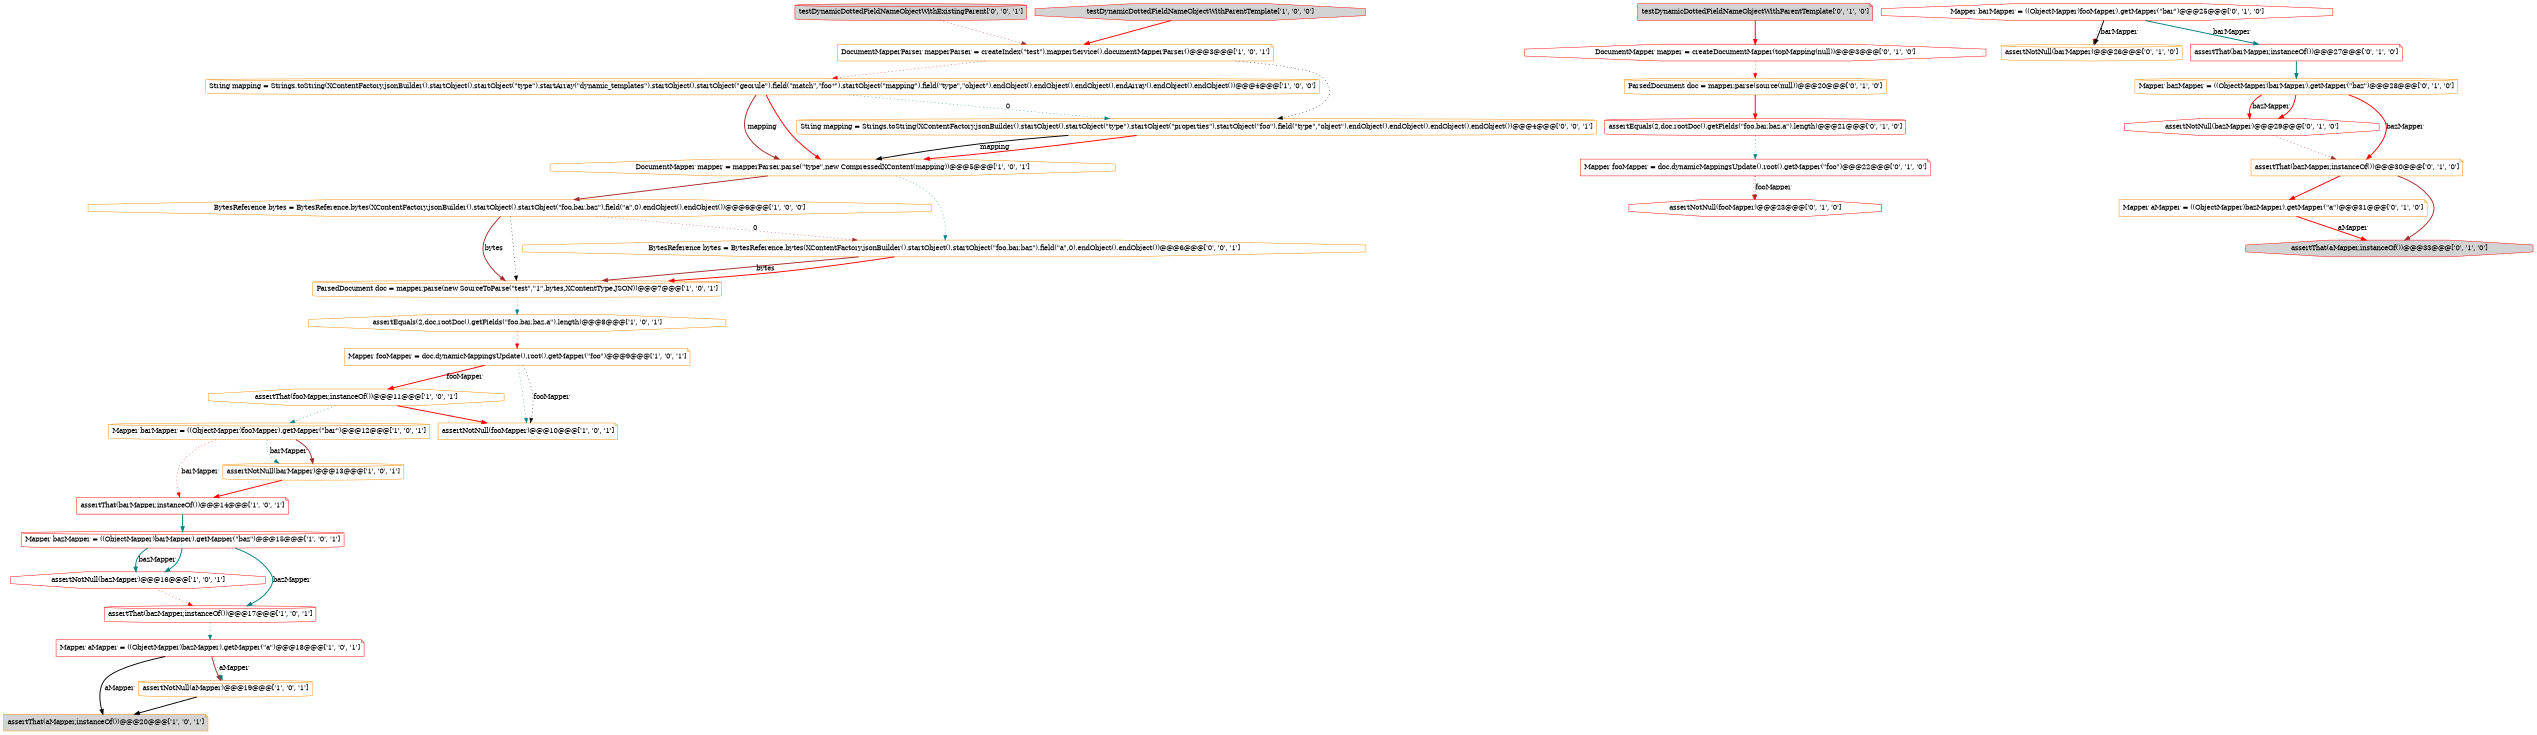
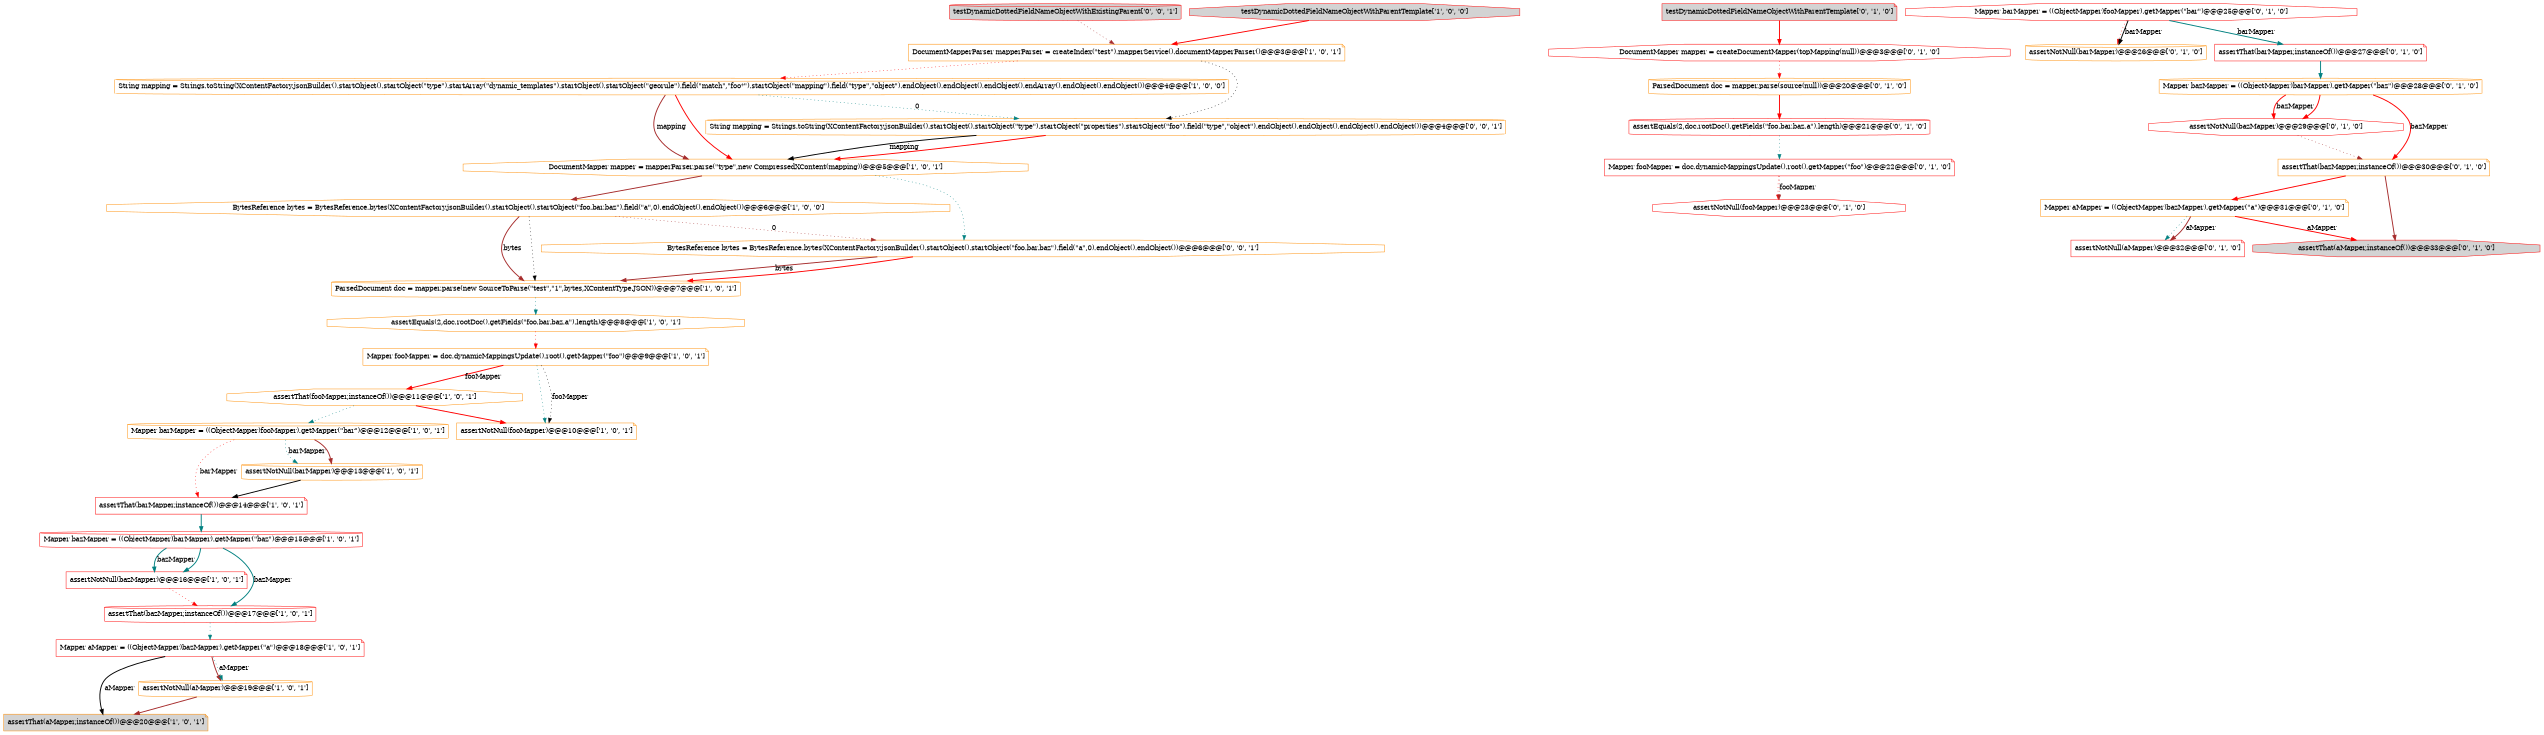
none -> (2158, 248)
(250, 488) -> (269, 488)
(138, 580) -> (157, 580)
(168, 705) -> (168, 705)
